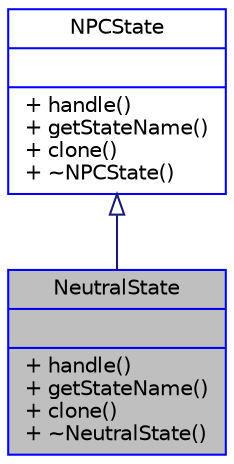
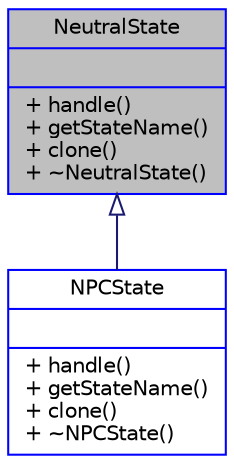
(117, 242) -> (117, 242)
